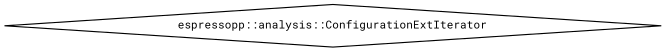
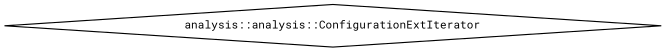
(333, 26) -> (333, 26)
